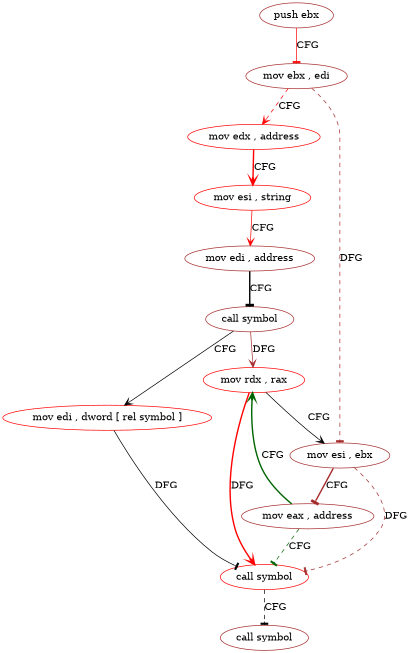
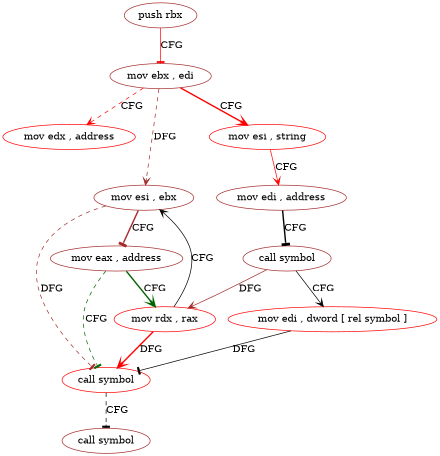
(297, 15) -> (161, 15)
(253, 164) -> (211, 105)
(340, 259) -> (153, 133)
